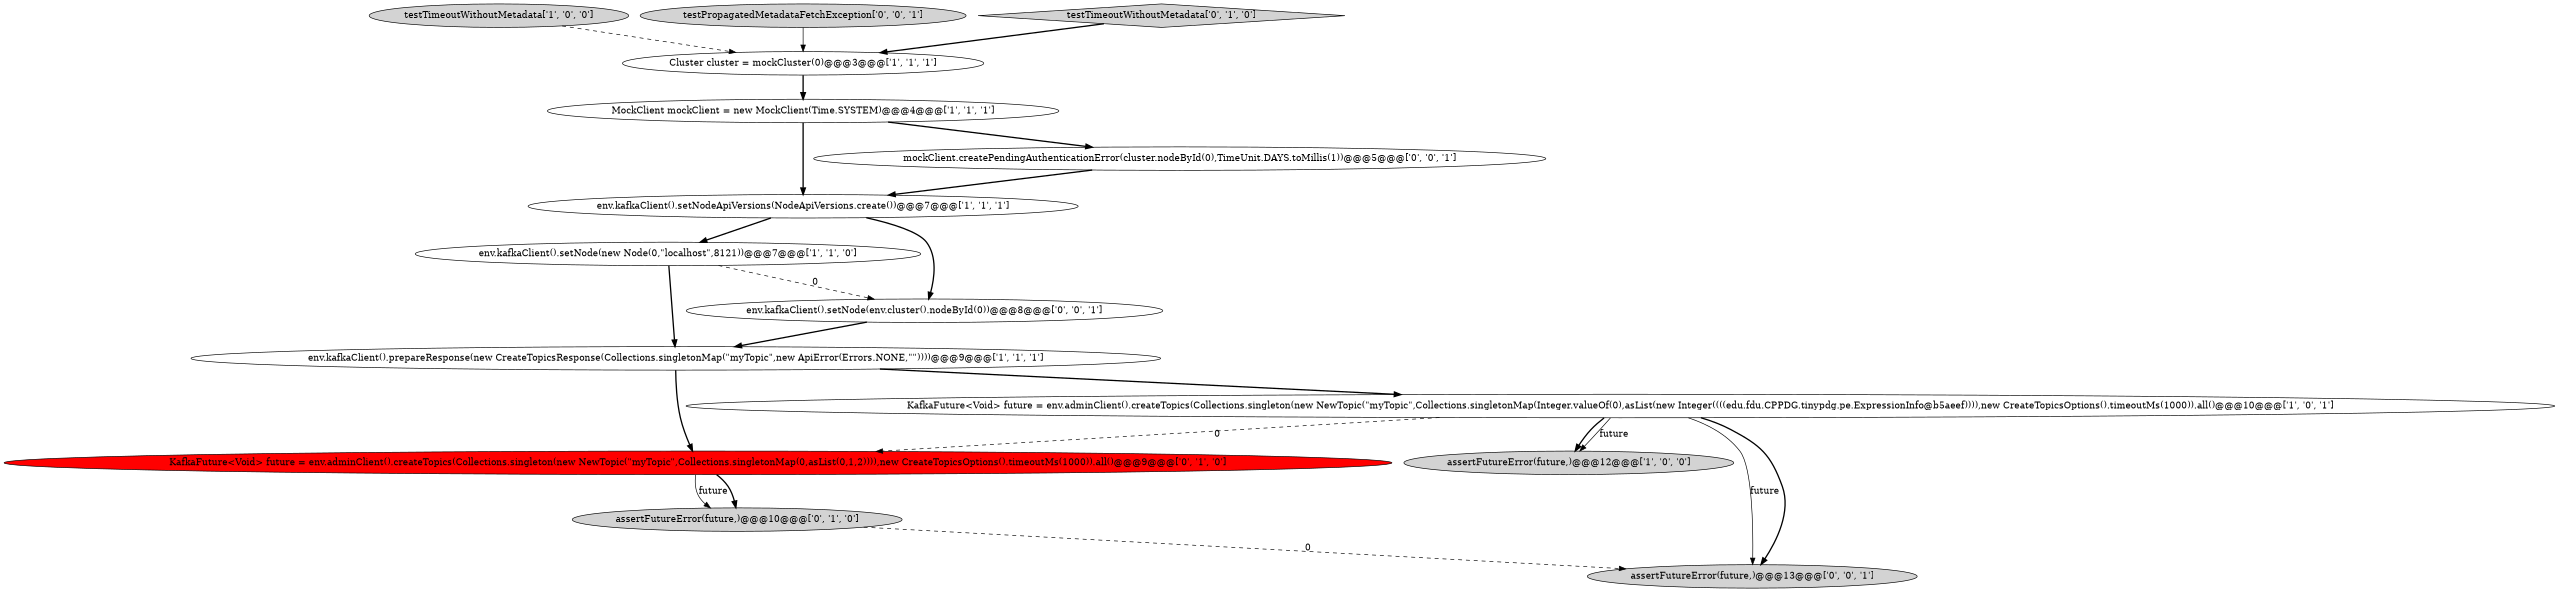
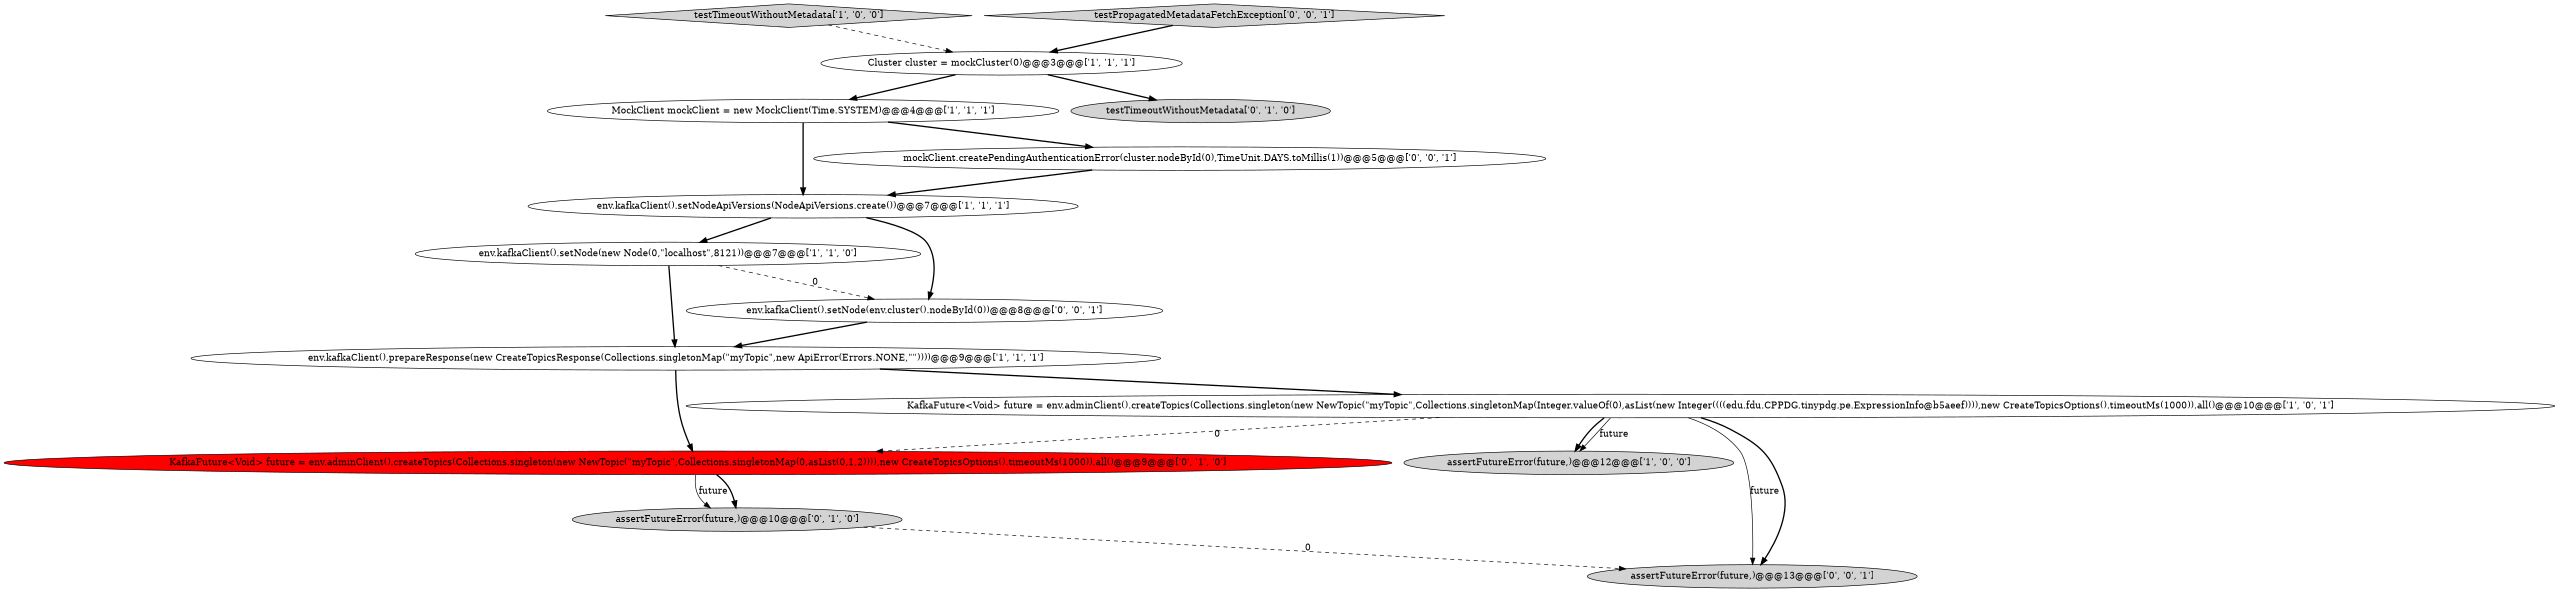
(499, 16) -> (789, 16)
(803, 16) -> (1214, 16)
(1161, 16) -> (1201, 111)
(803, 36) -> (1115, 38)
(995, 38) -> (1099, 87)
